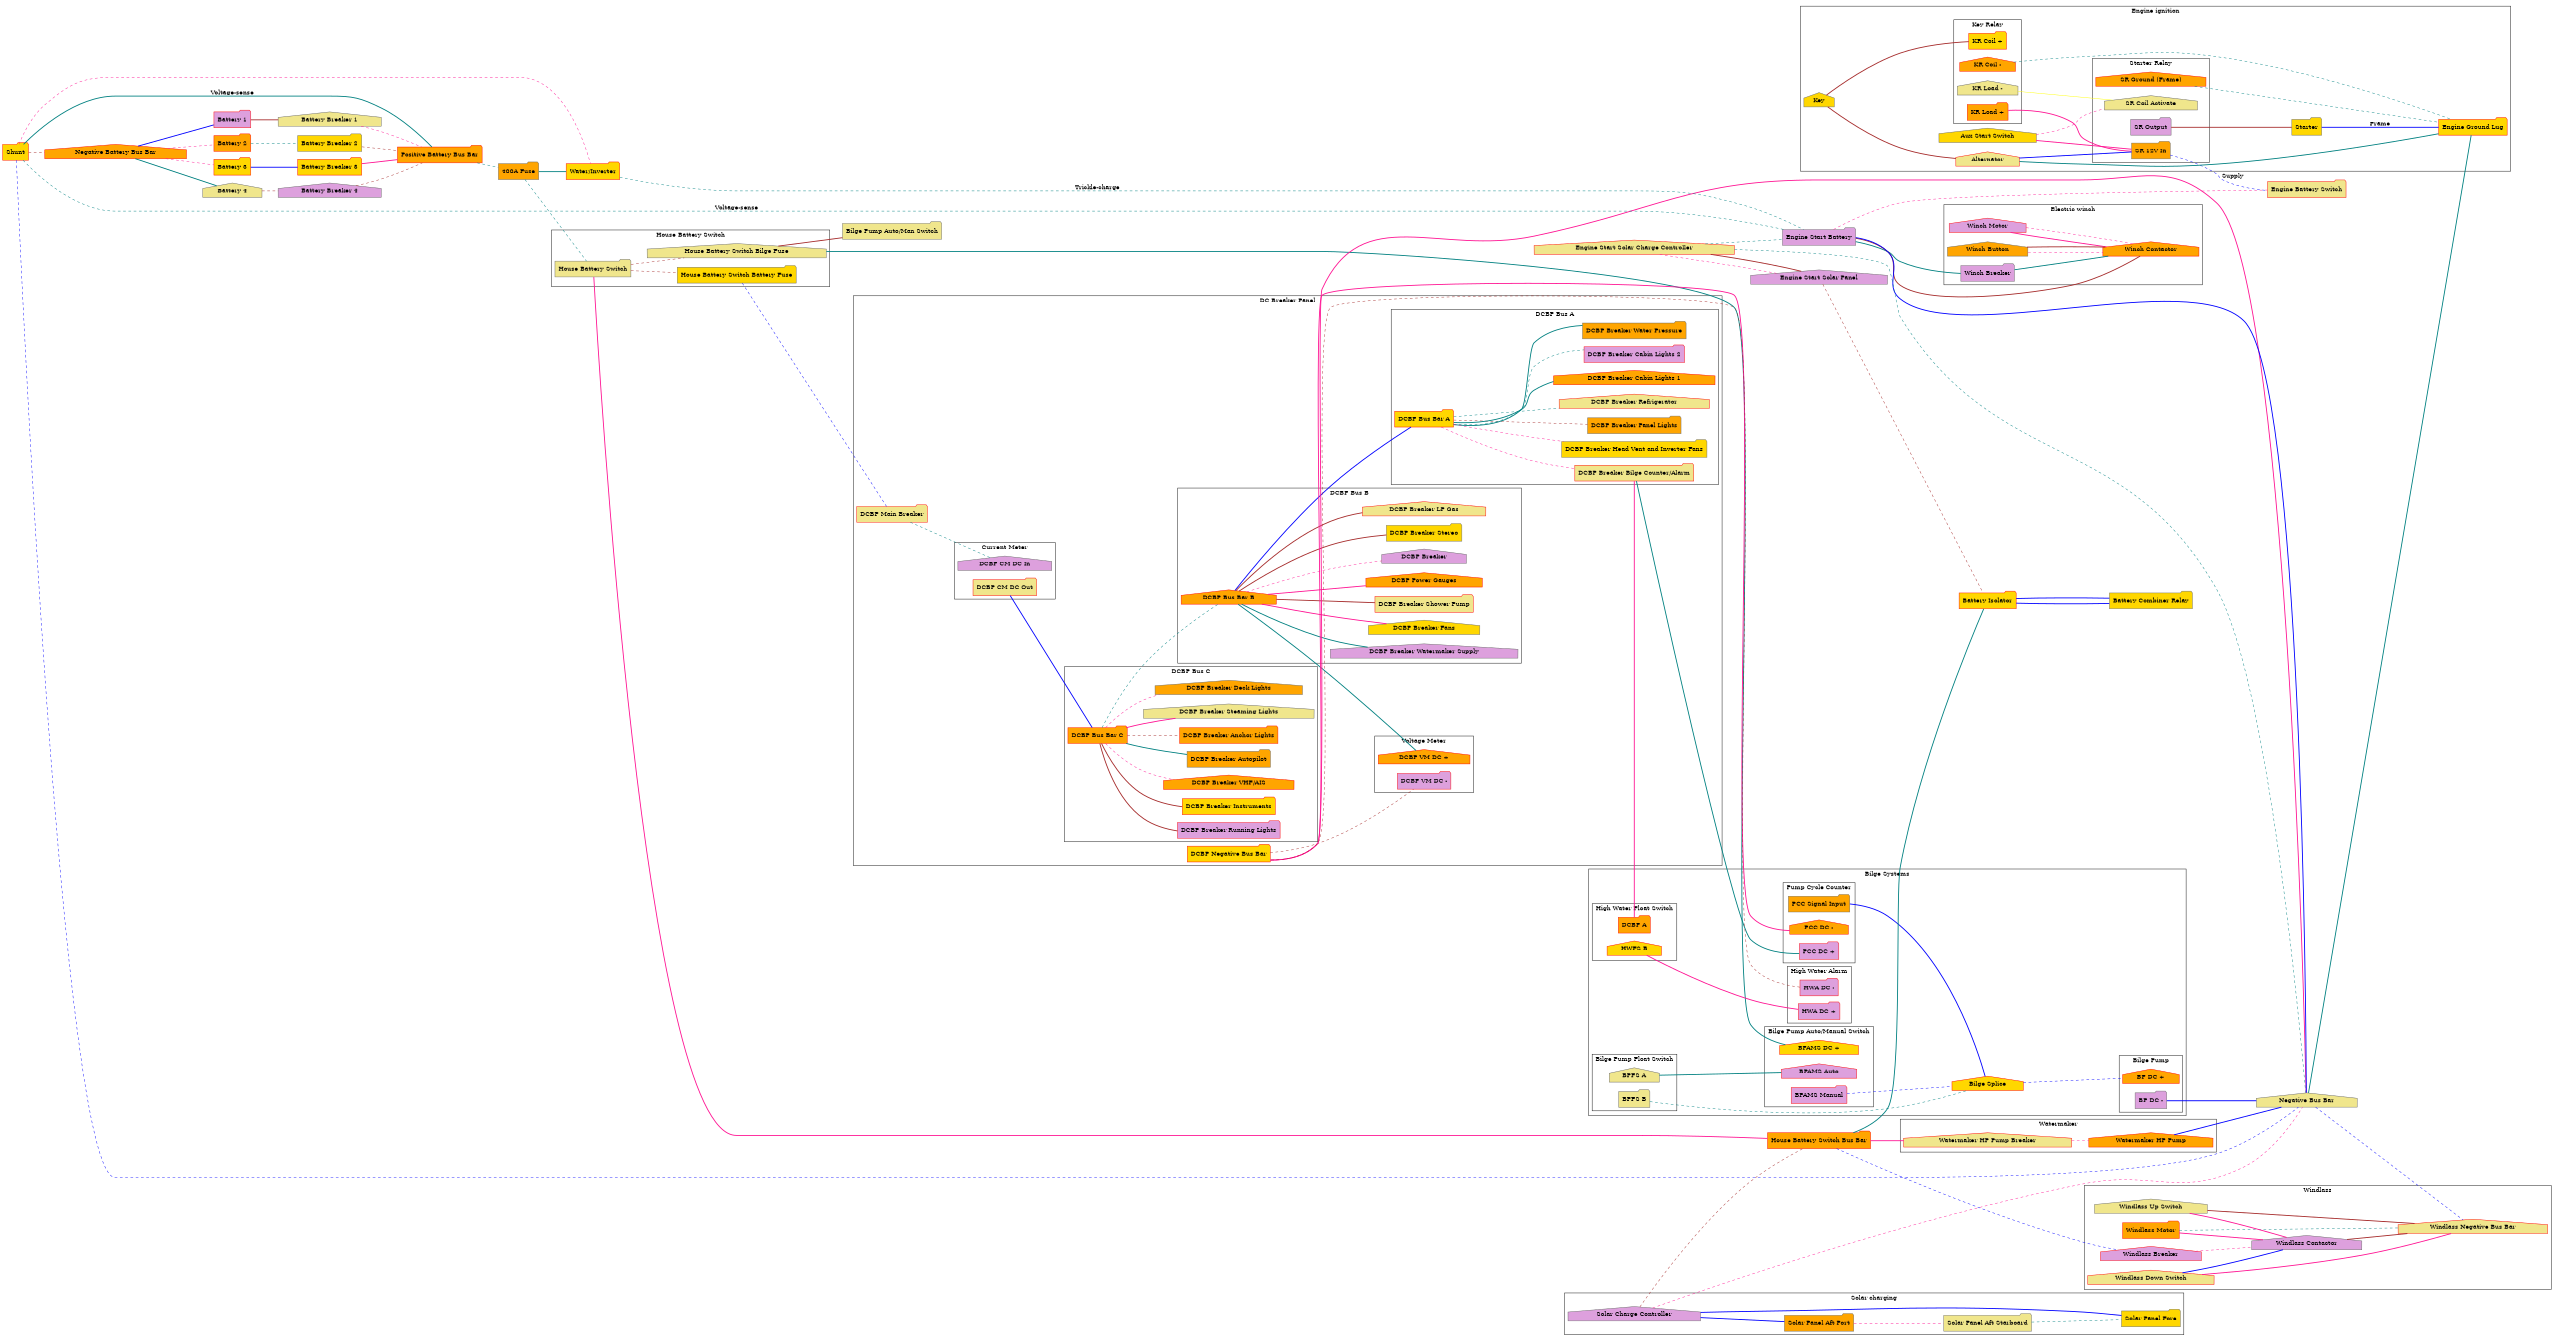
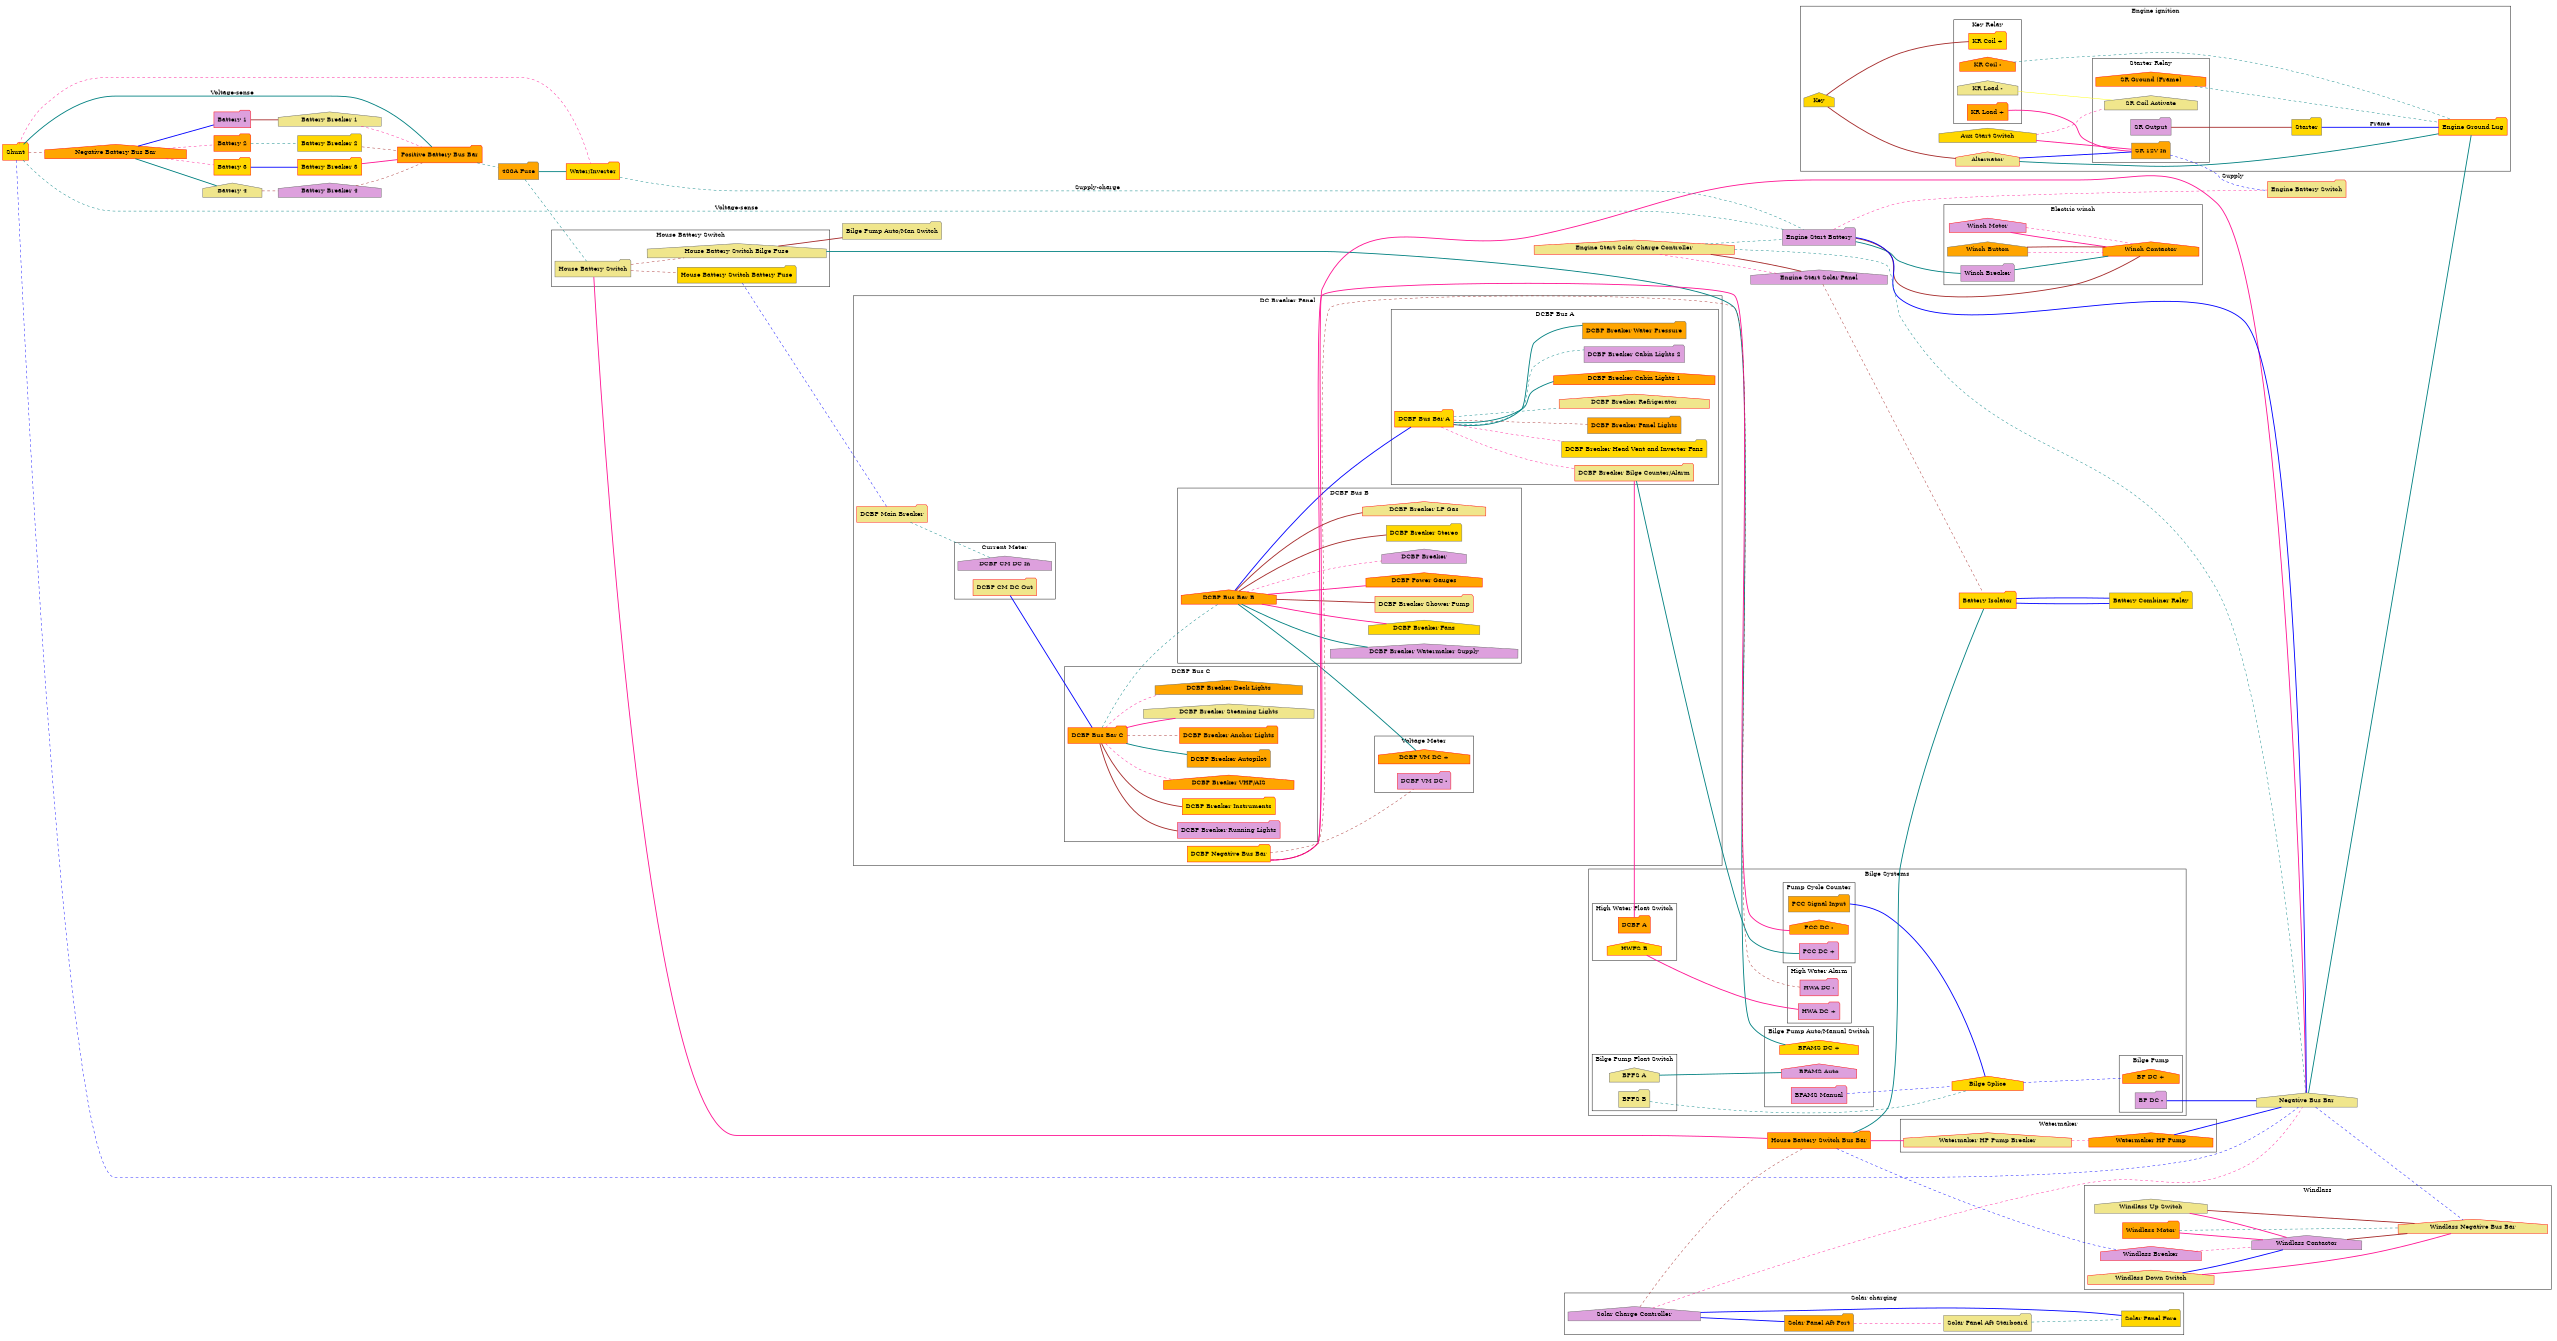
(1098, 188) -> (1098, 188)
(1634, 355) -> (1634, 355)
